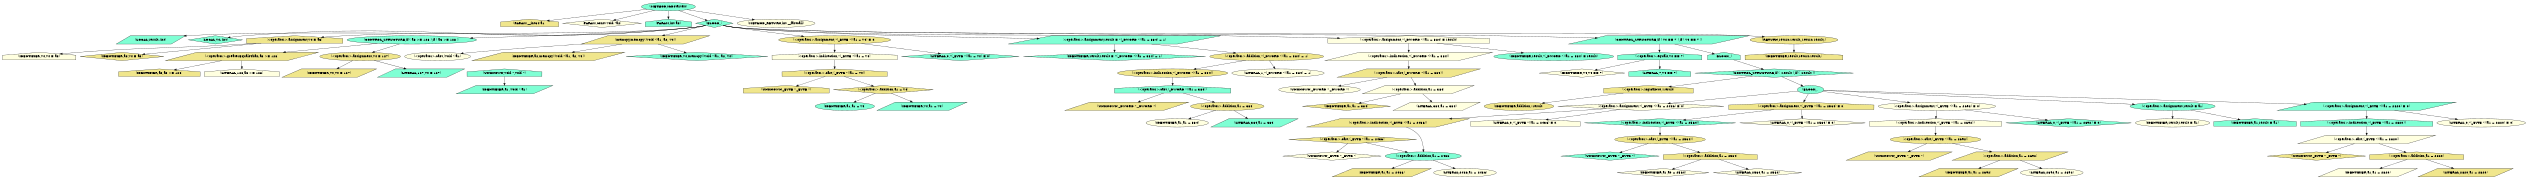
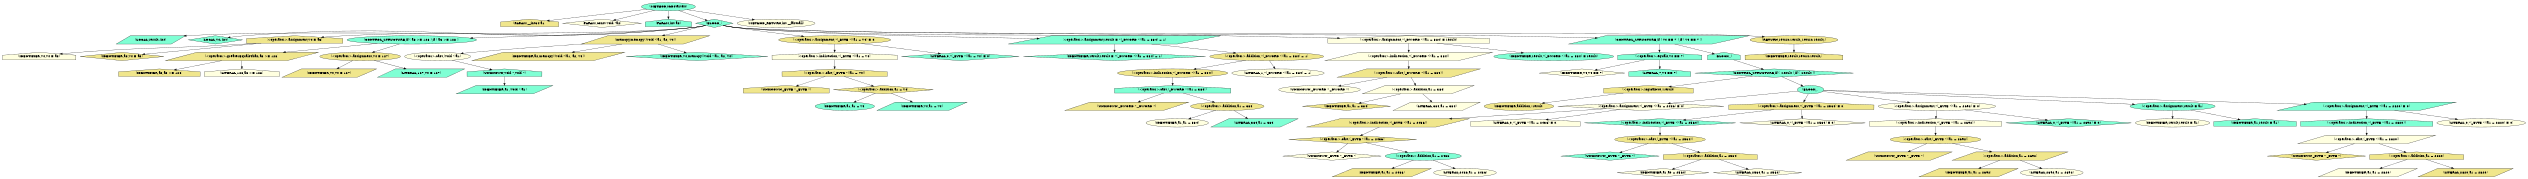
none -> (471, 65)
(1419, 135) -> (1371, 131)
